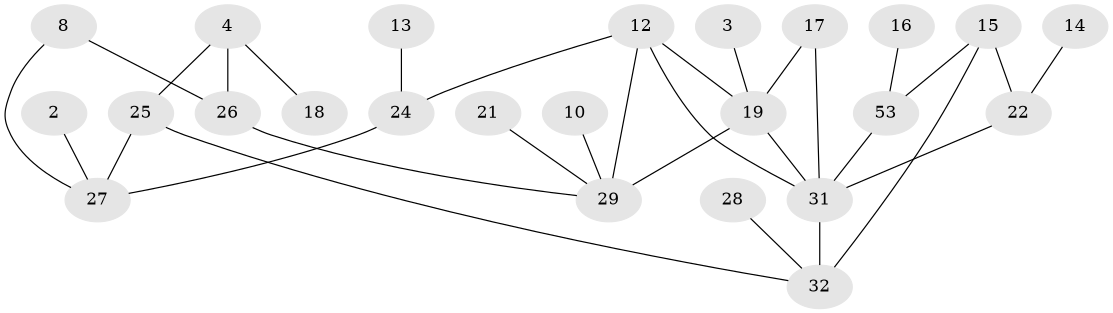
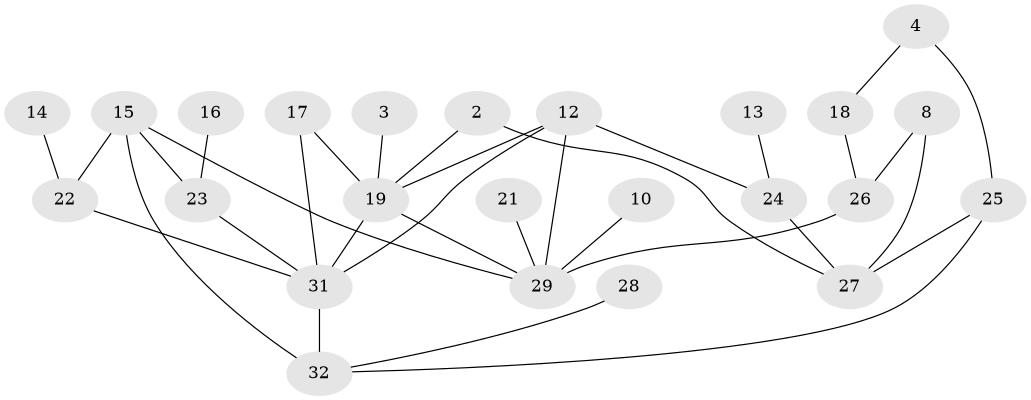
(228, 70) -> (850, 157)
(886, 113) -> (198, 200)
none -> (427, 157)
none -> (324, 218)
